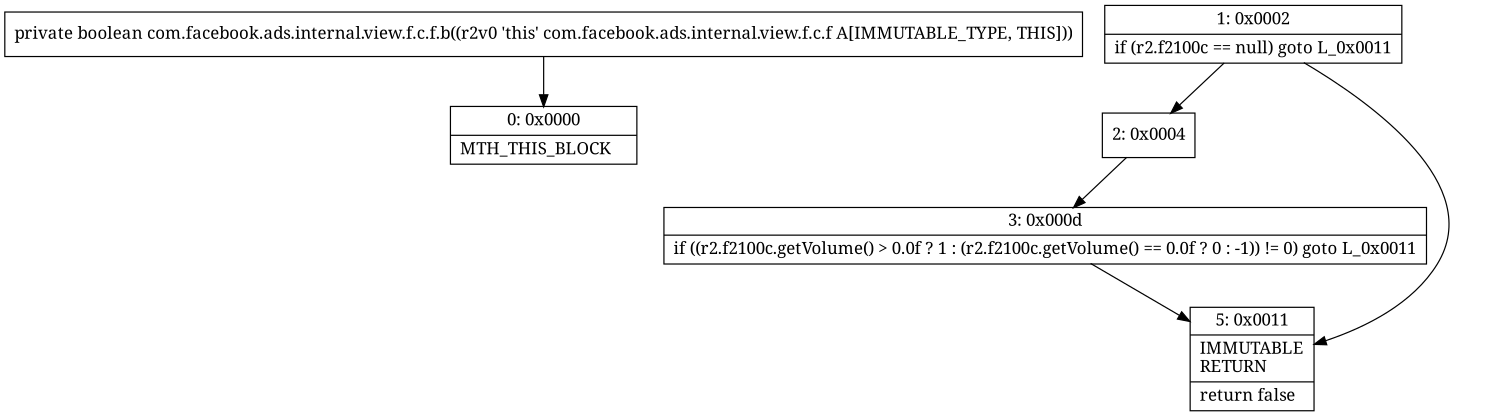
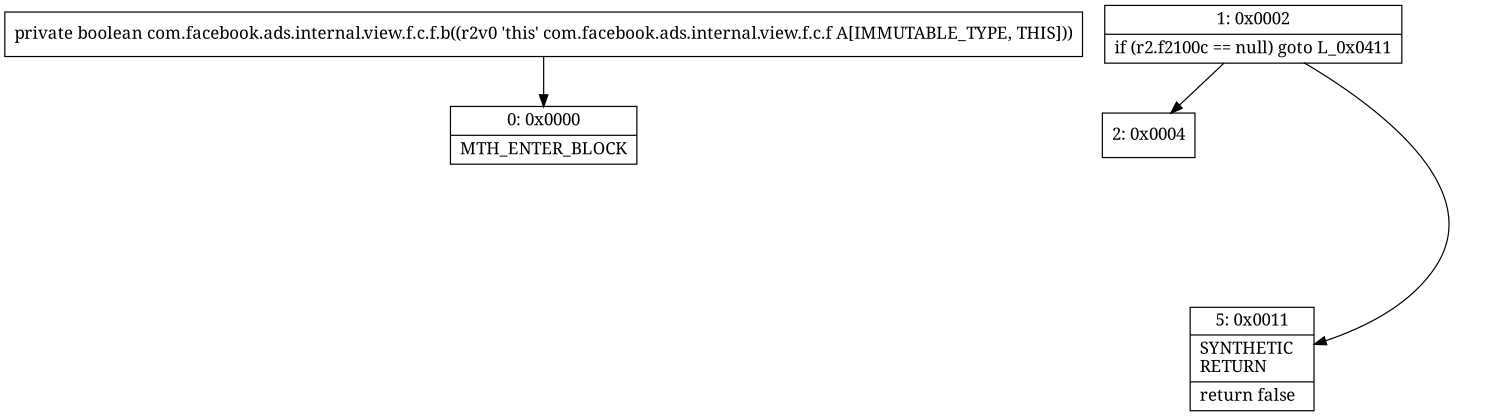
(1253, 48) -> (1253, 48)
(536, 149) -> (544, 149)
(1045, 236) -> none
(1252, 349) -> (1247, 349)
